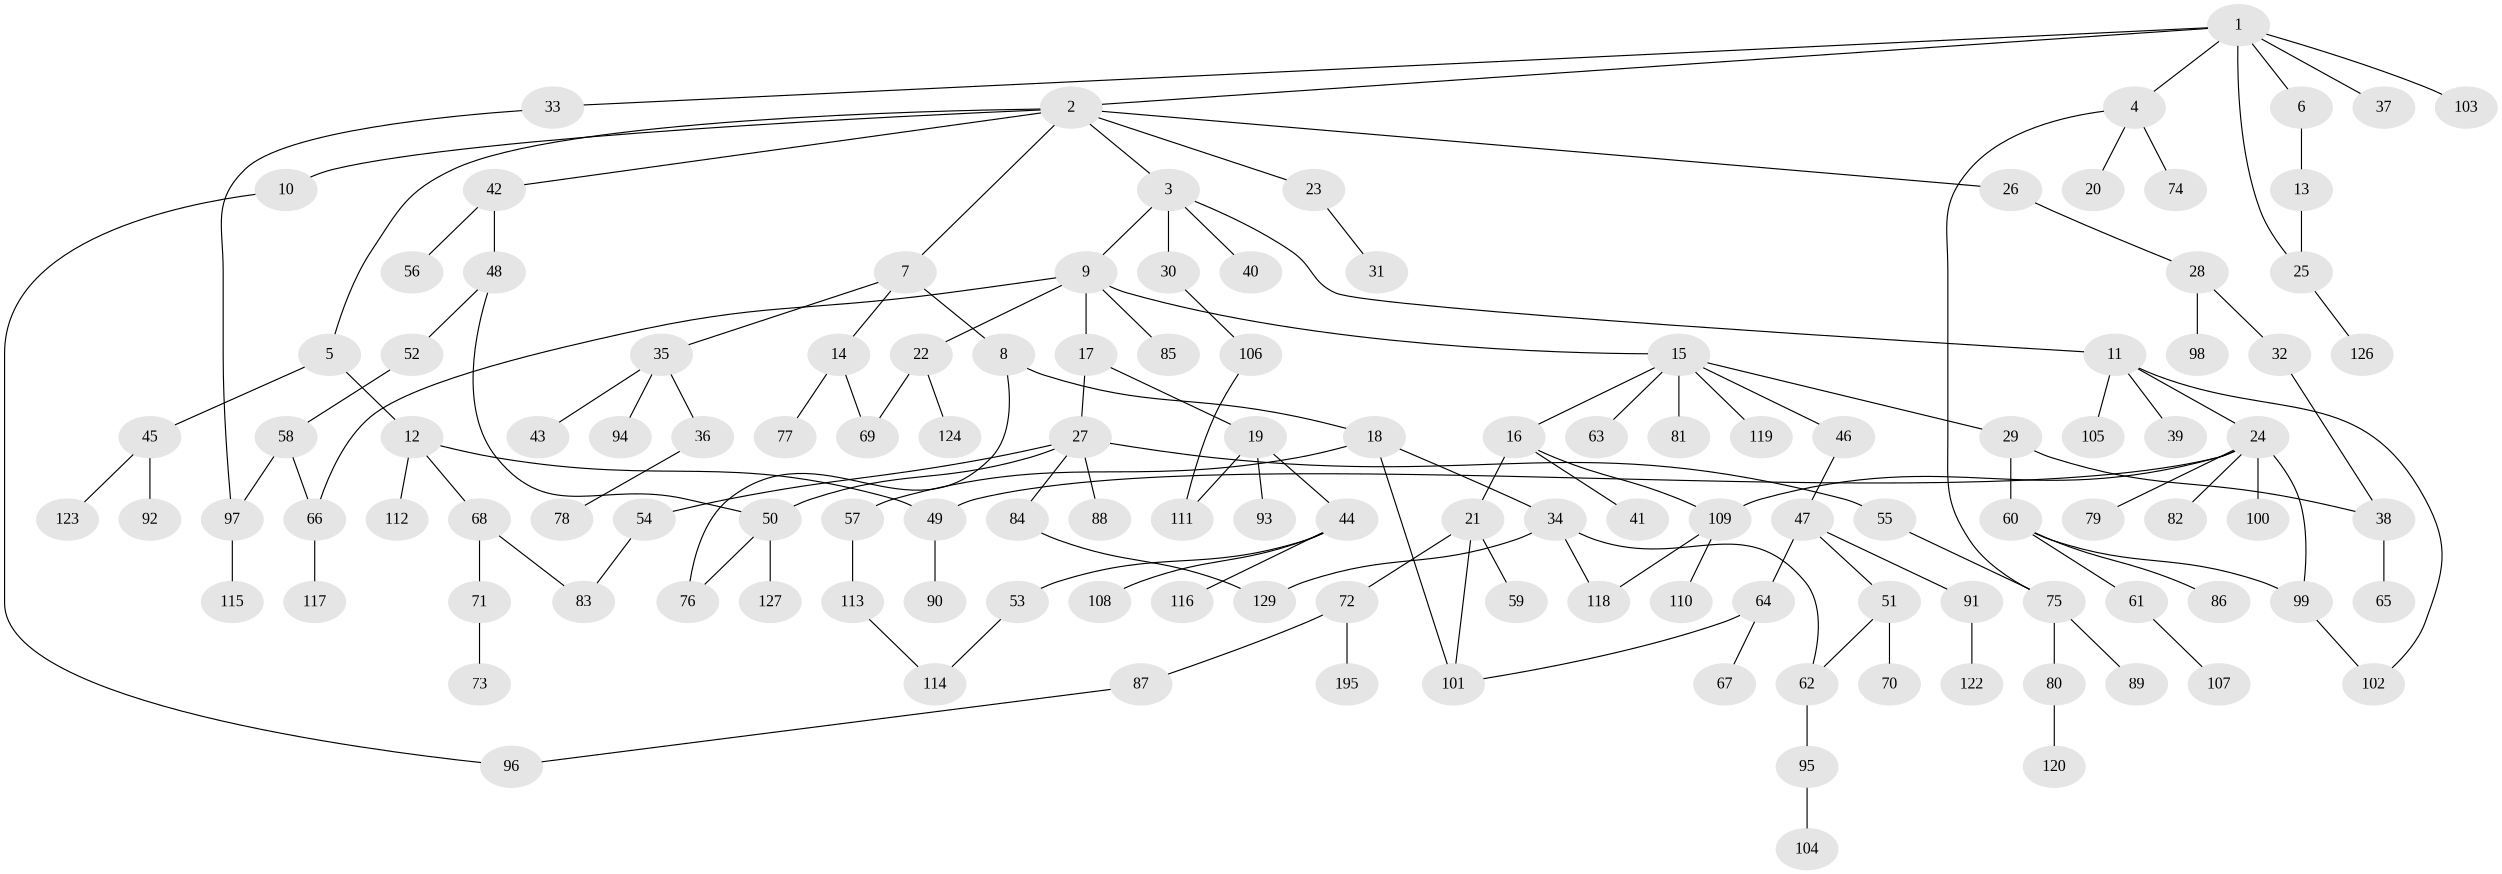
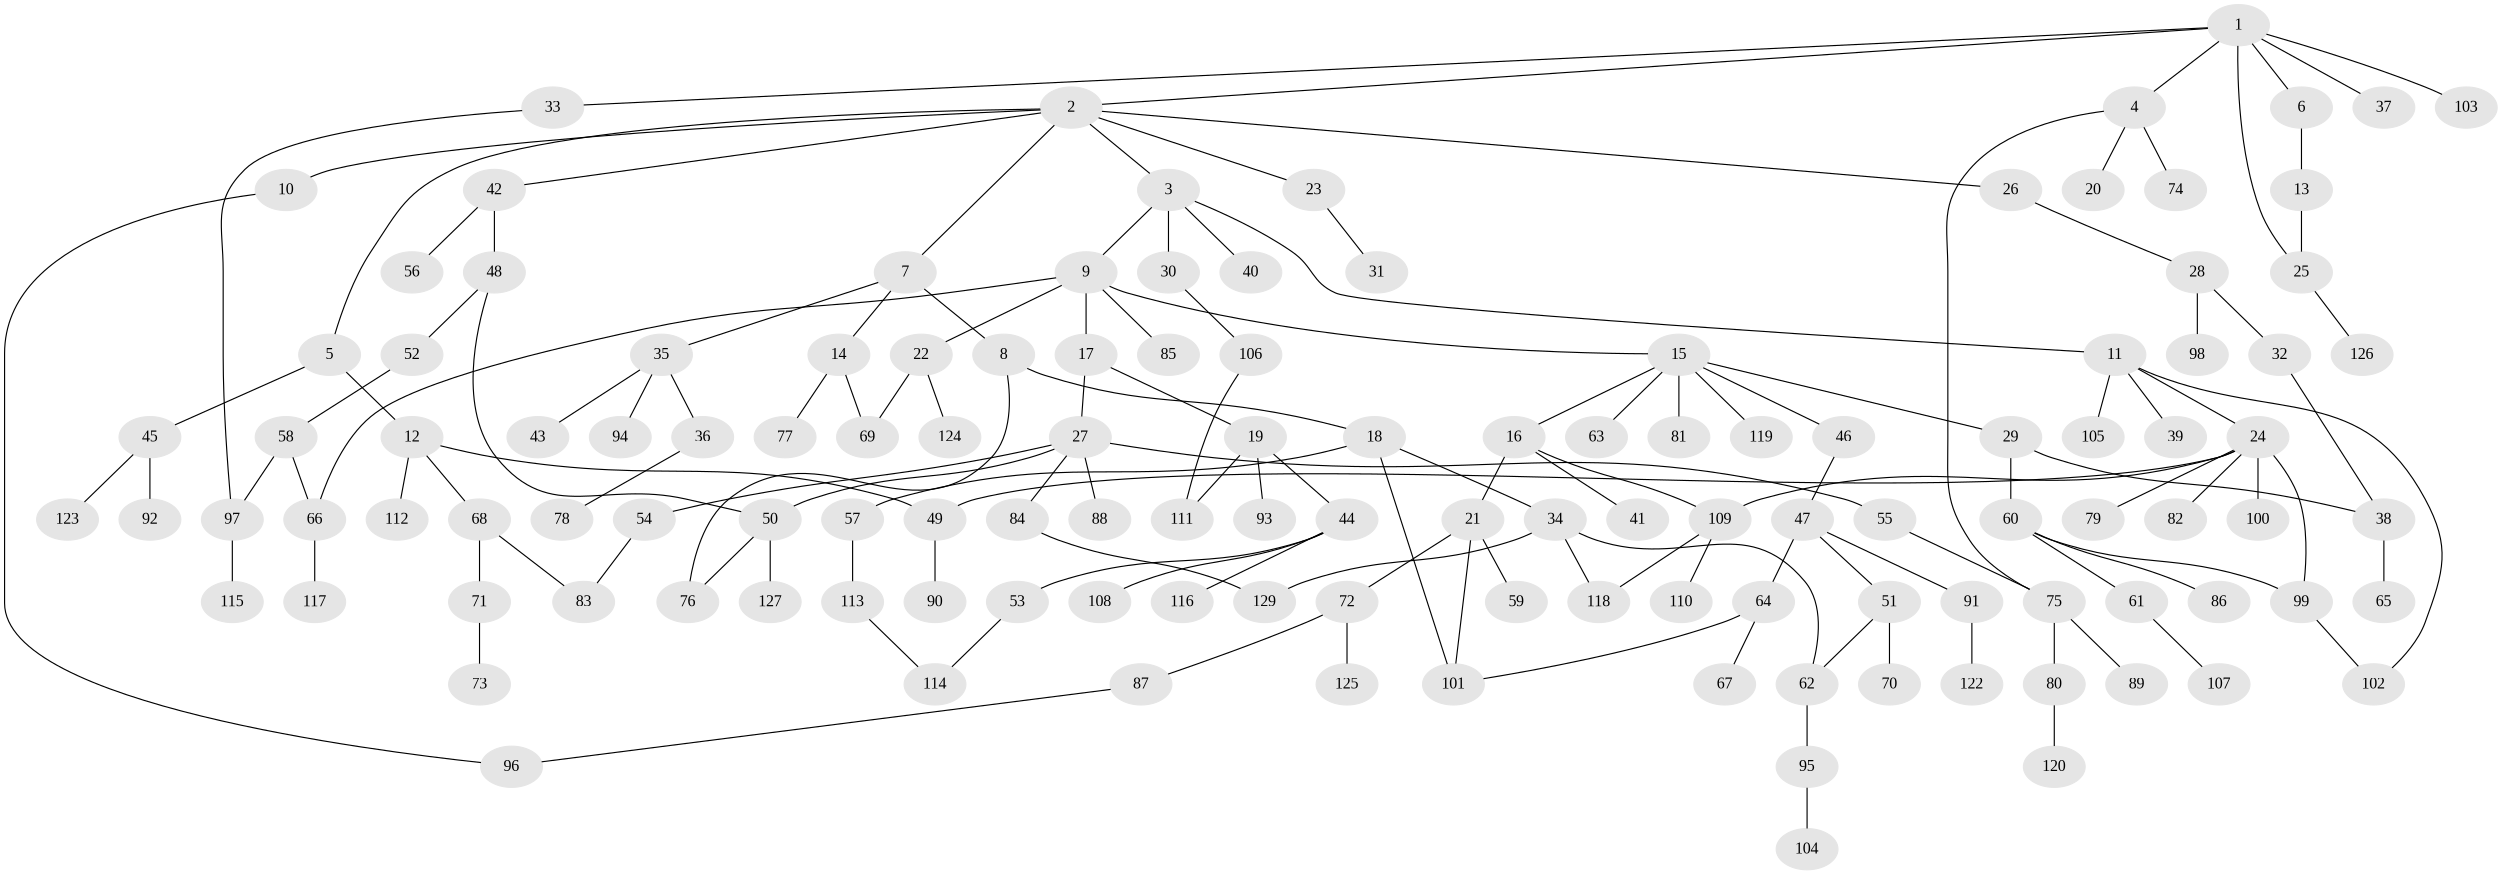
(1347, 684) -> (1347, 684)
